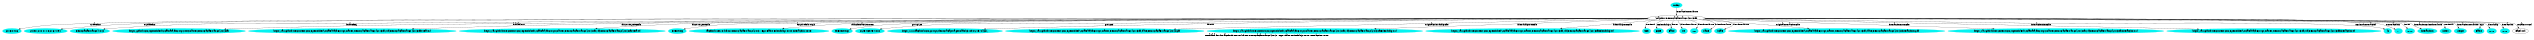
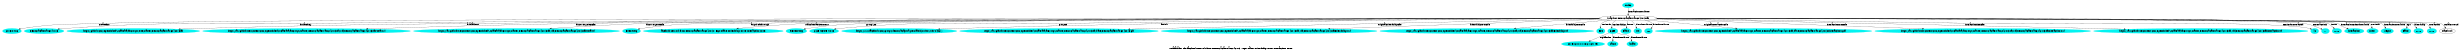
(855, 19) -> (1600, 37)
(1712, 22) -> (1613, 37)
(1732, 23) -> (1625, 35)
